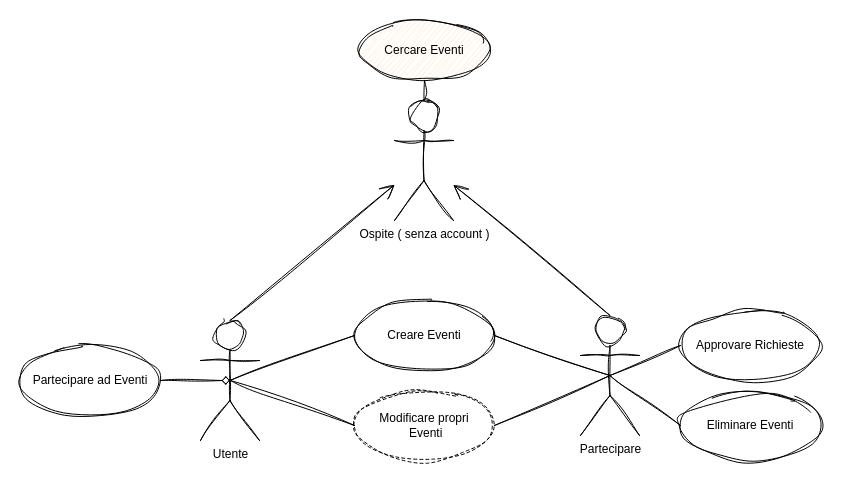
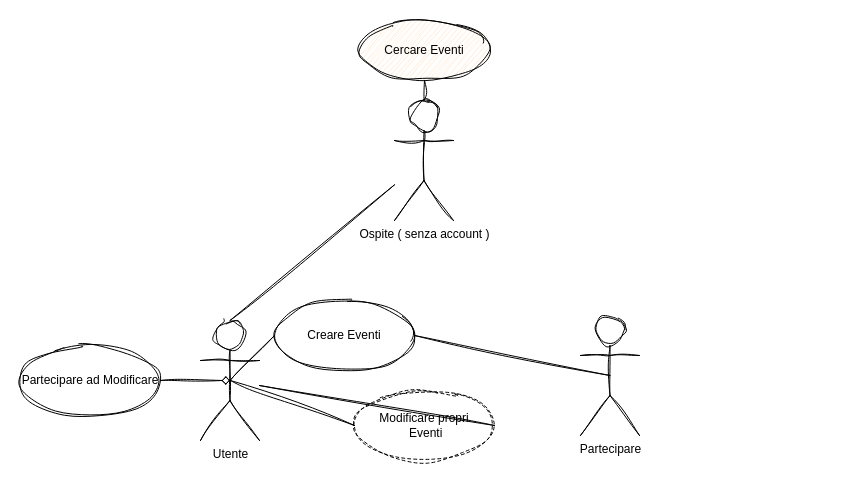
(390, 188) -> (391, 188)
(533, 251) -> none
(425, 336) -> (345, 336)
(751, 346) -> none
(657, 355) -> none
(91, 381) -> (91, 381)
(644, 399) -> none
(552, 401) -> (375, 405)
(751, 426) -> none
